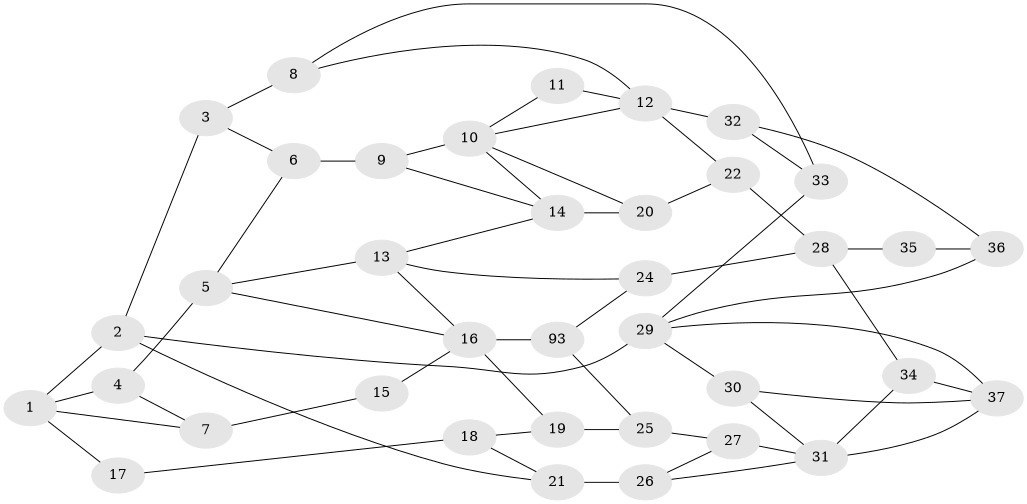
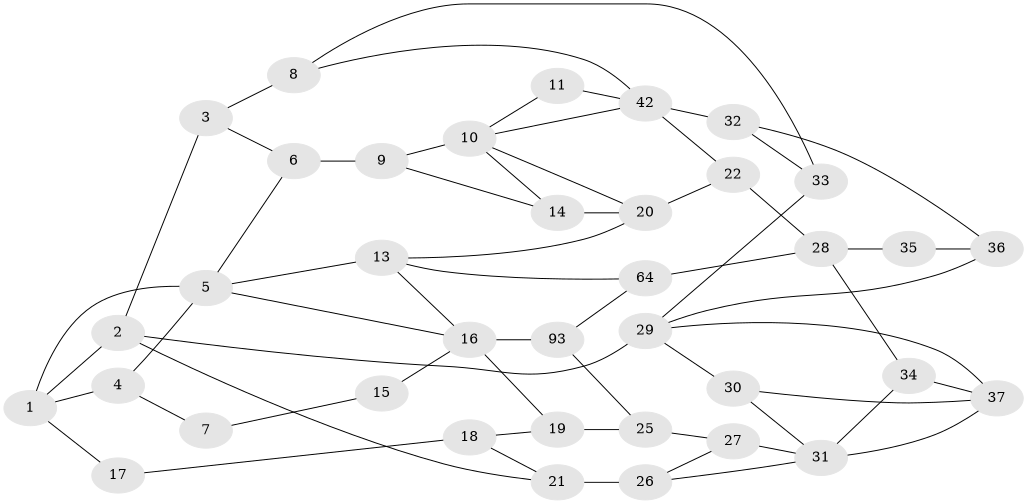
(645, 103) -> (645, 103)
(470, 235) -> (518, 251)
(645, 278) -> (645, 278)
(118, 419) -> (87, 310)
